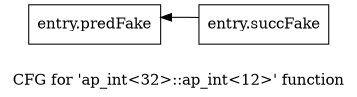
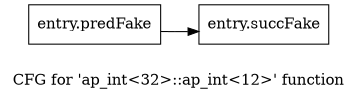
(185, 17) -> (174, 32)
